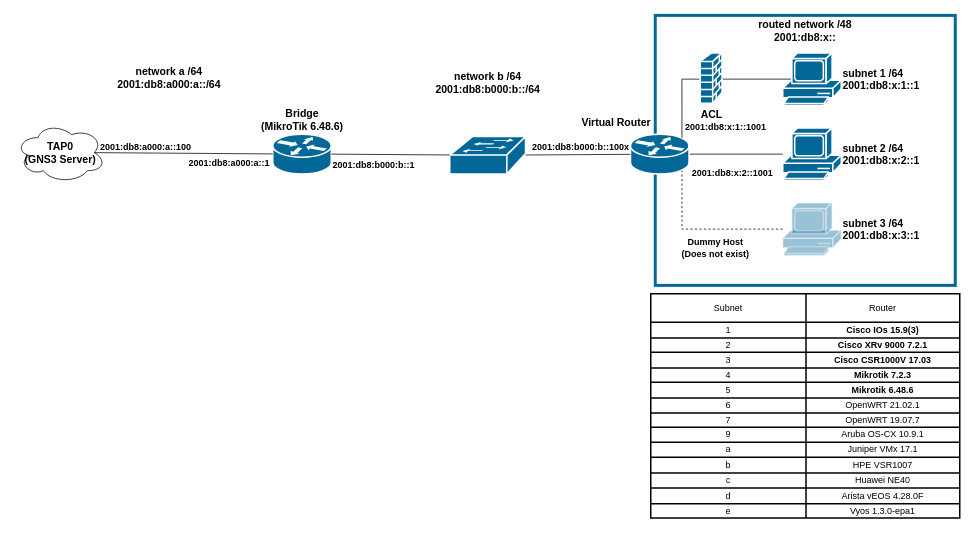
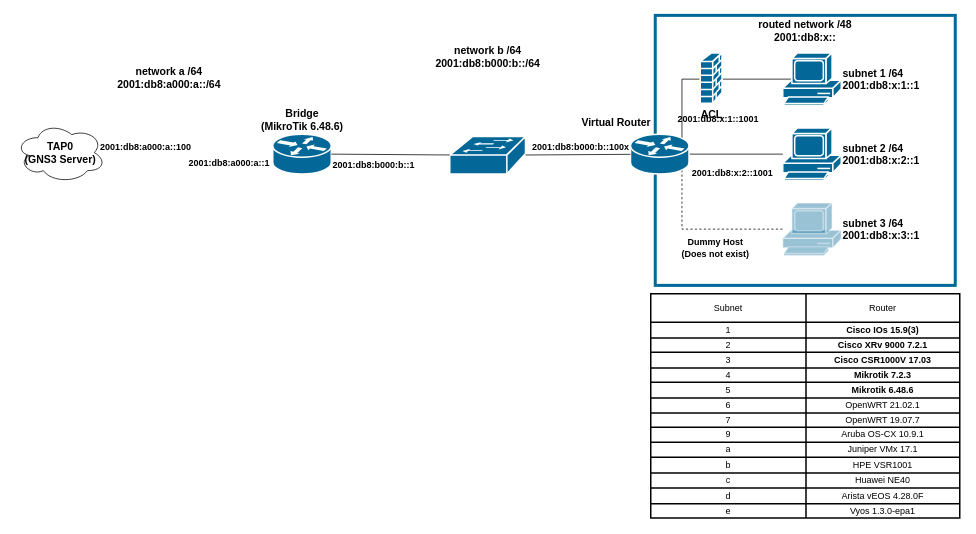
(488, 84) -> (488, 58)
(732, 125) -> (725, 118)
(183, 153) -> none
(883, 465) -> (883, 465)
